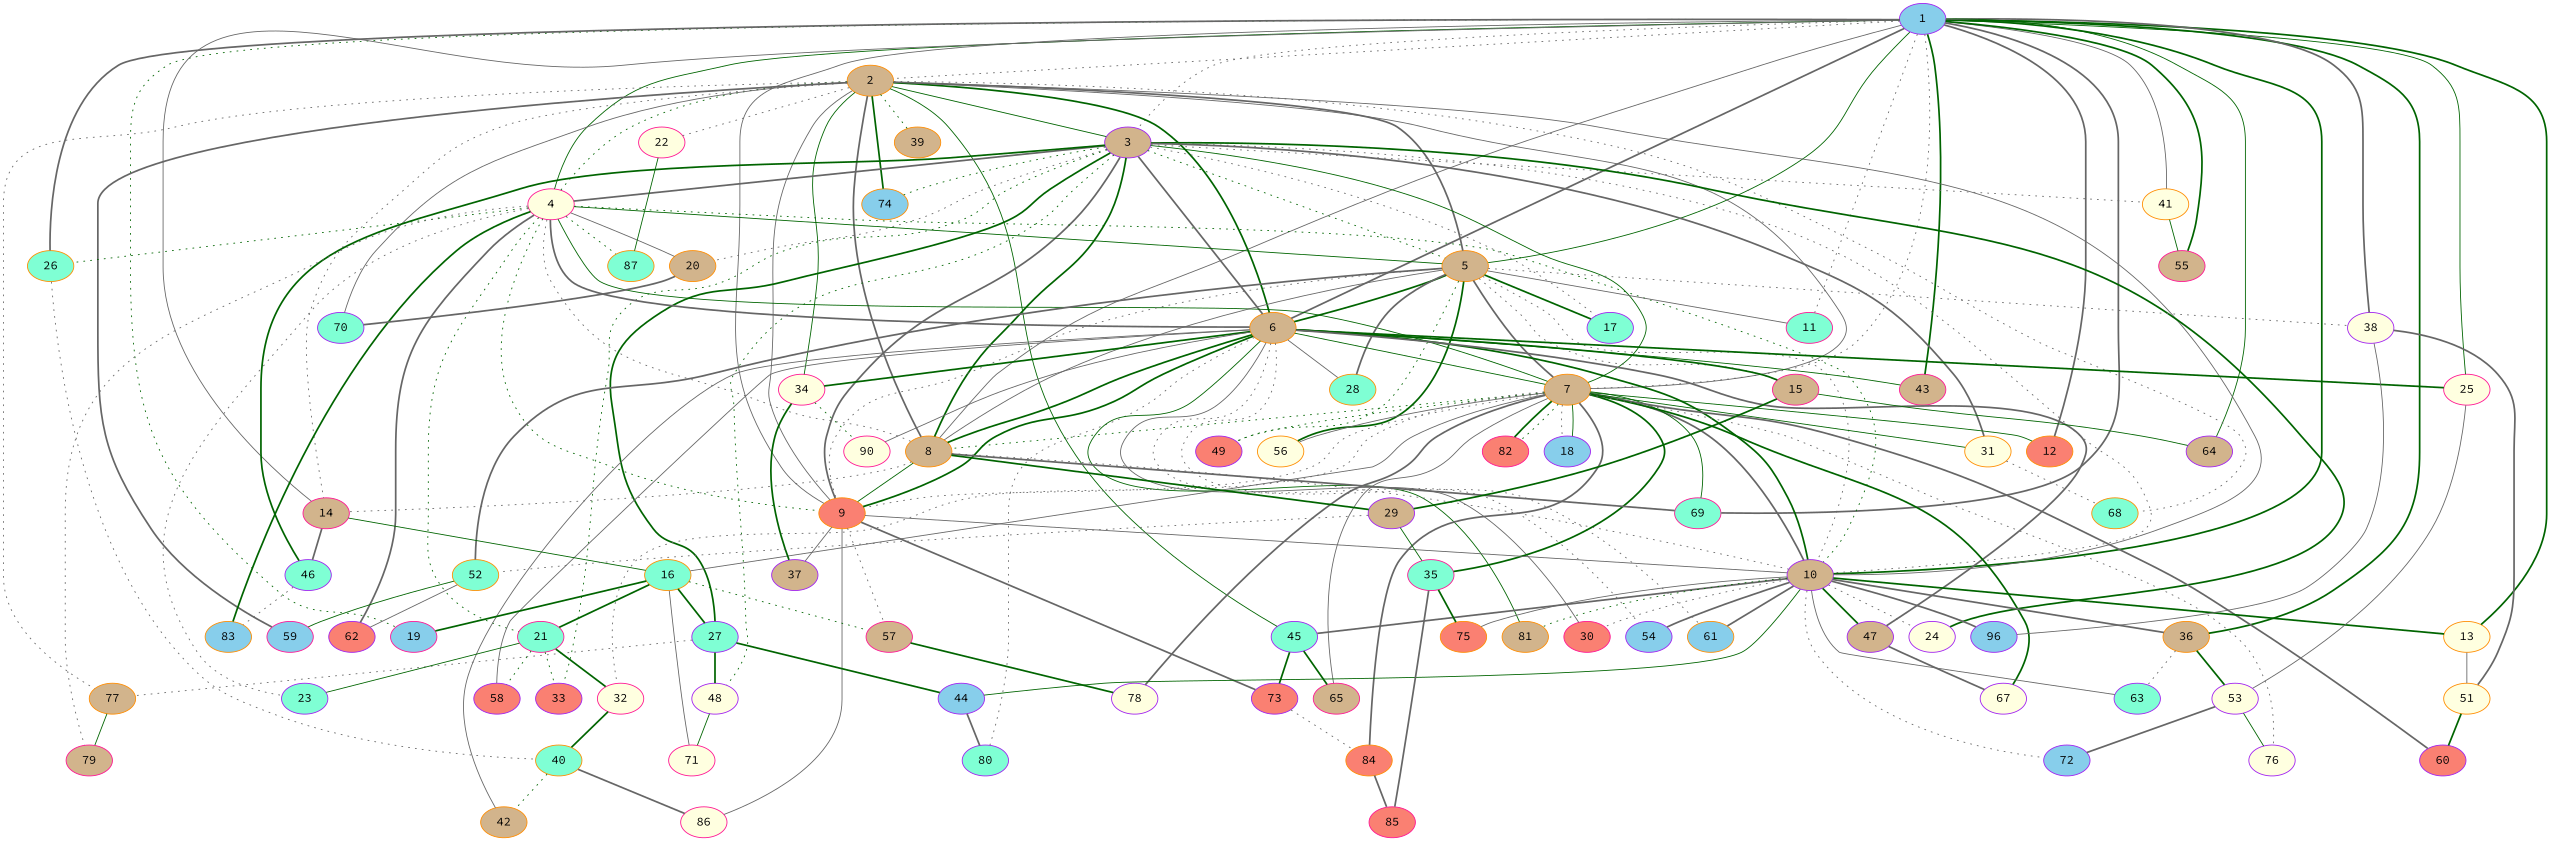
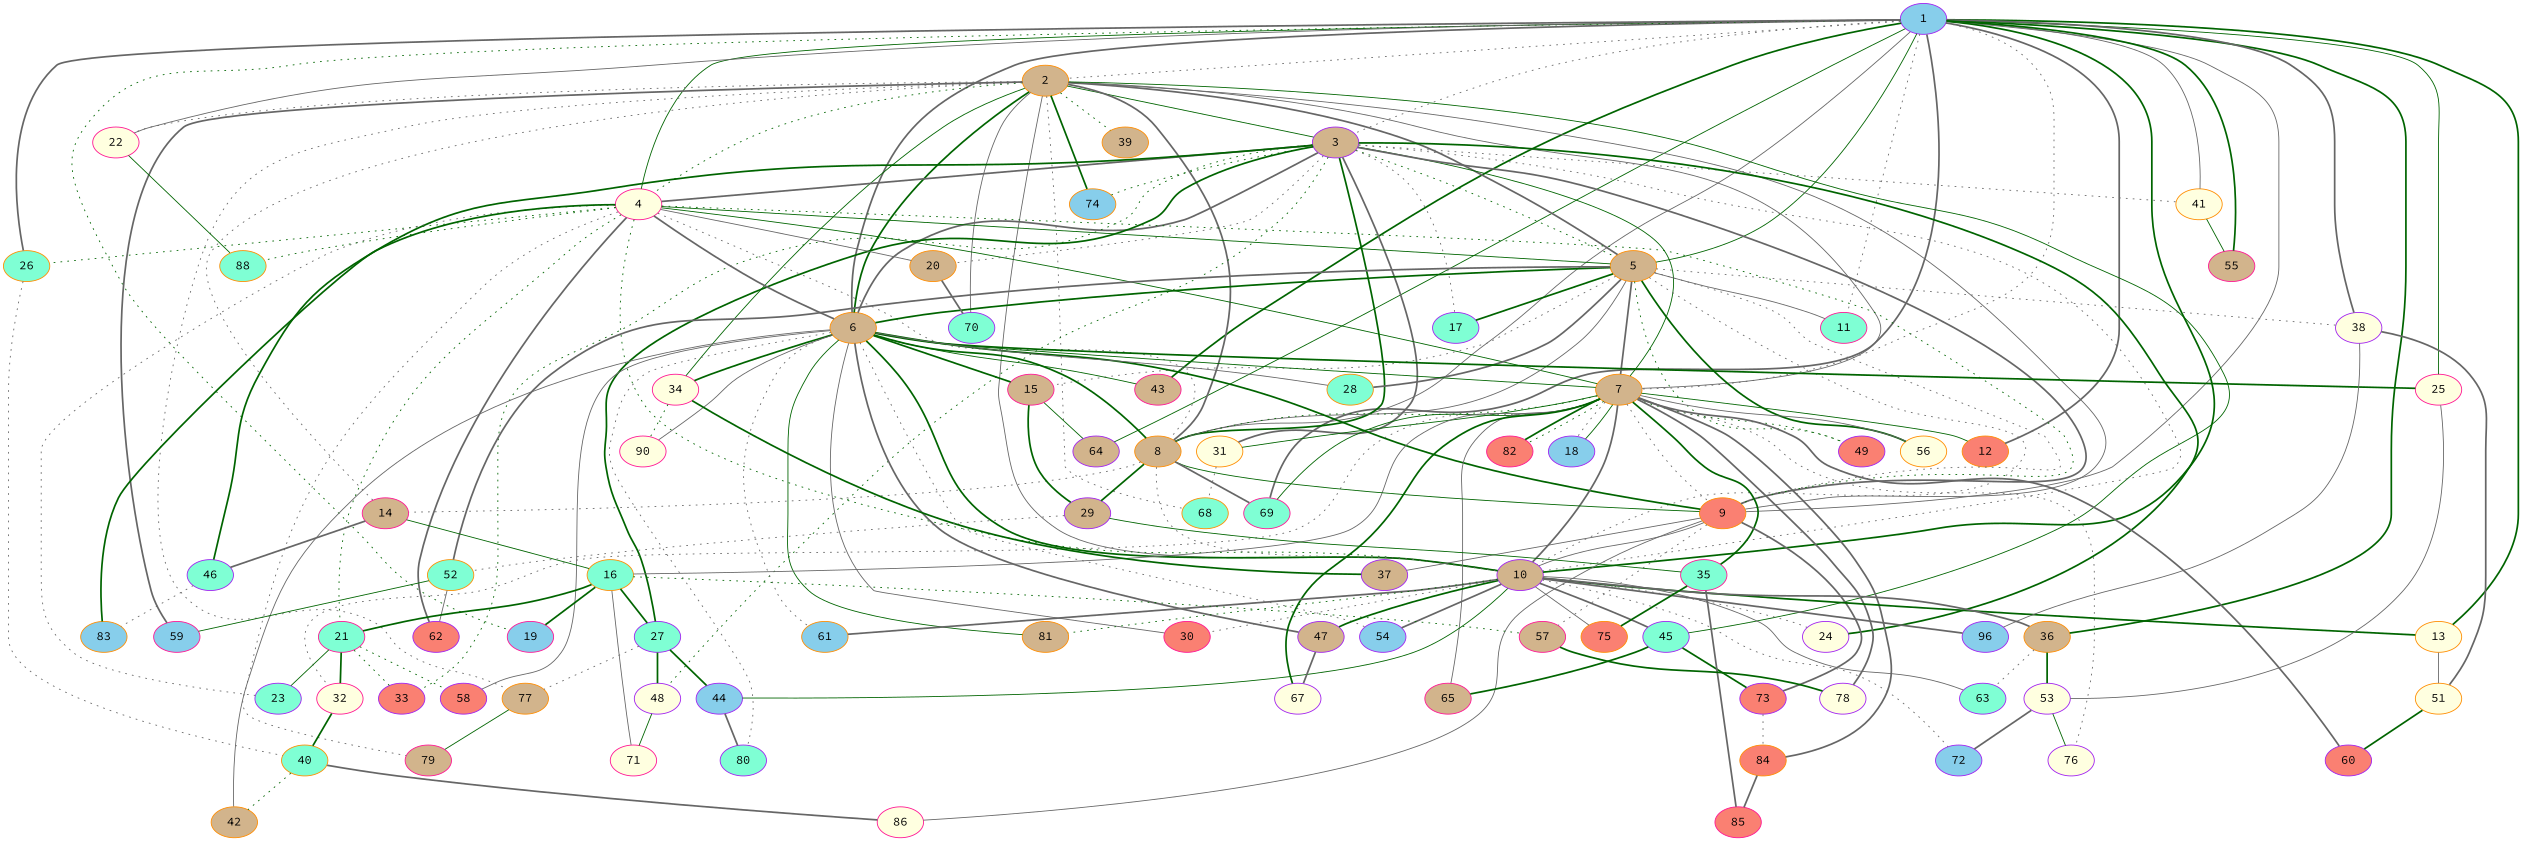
(735, 57) -> (704, 62)
(631, 266) -> (243, 266)
